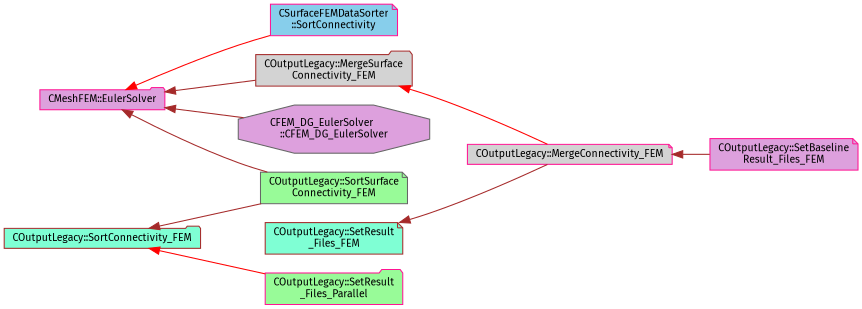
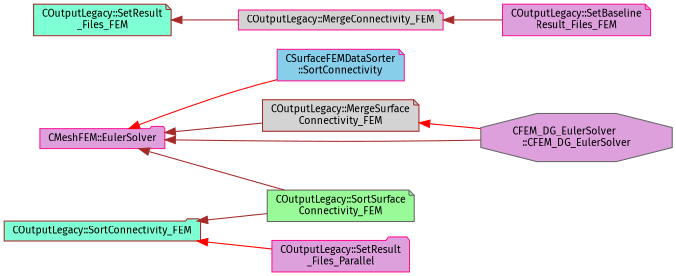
(334, 70) -> (341, 115)
(480, 115) -> (455, 126)
(334, 289) -> (341, 256)
